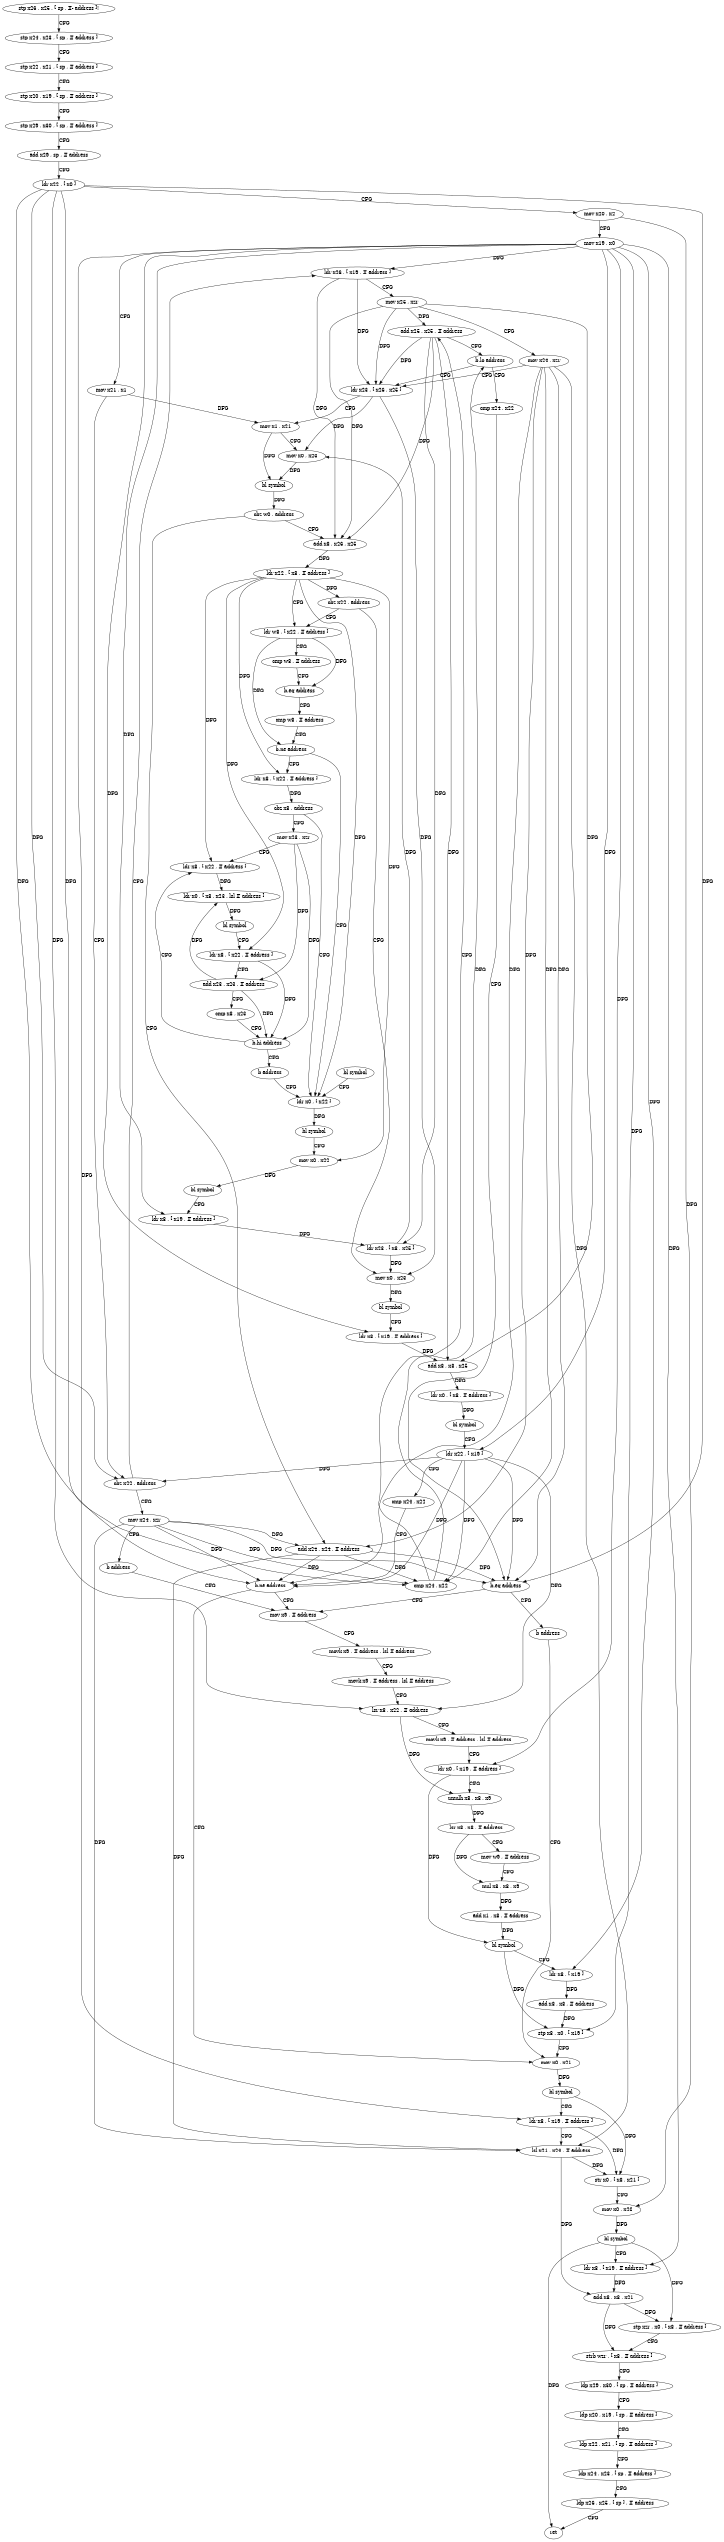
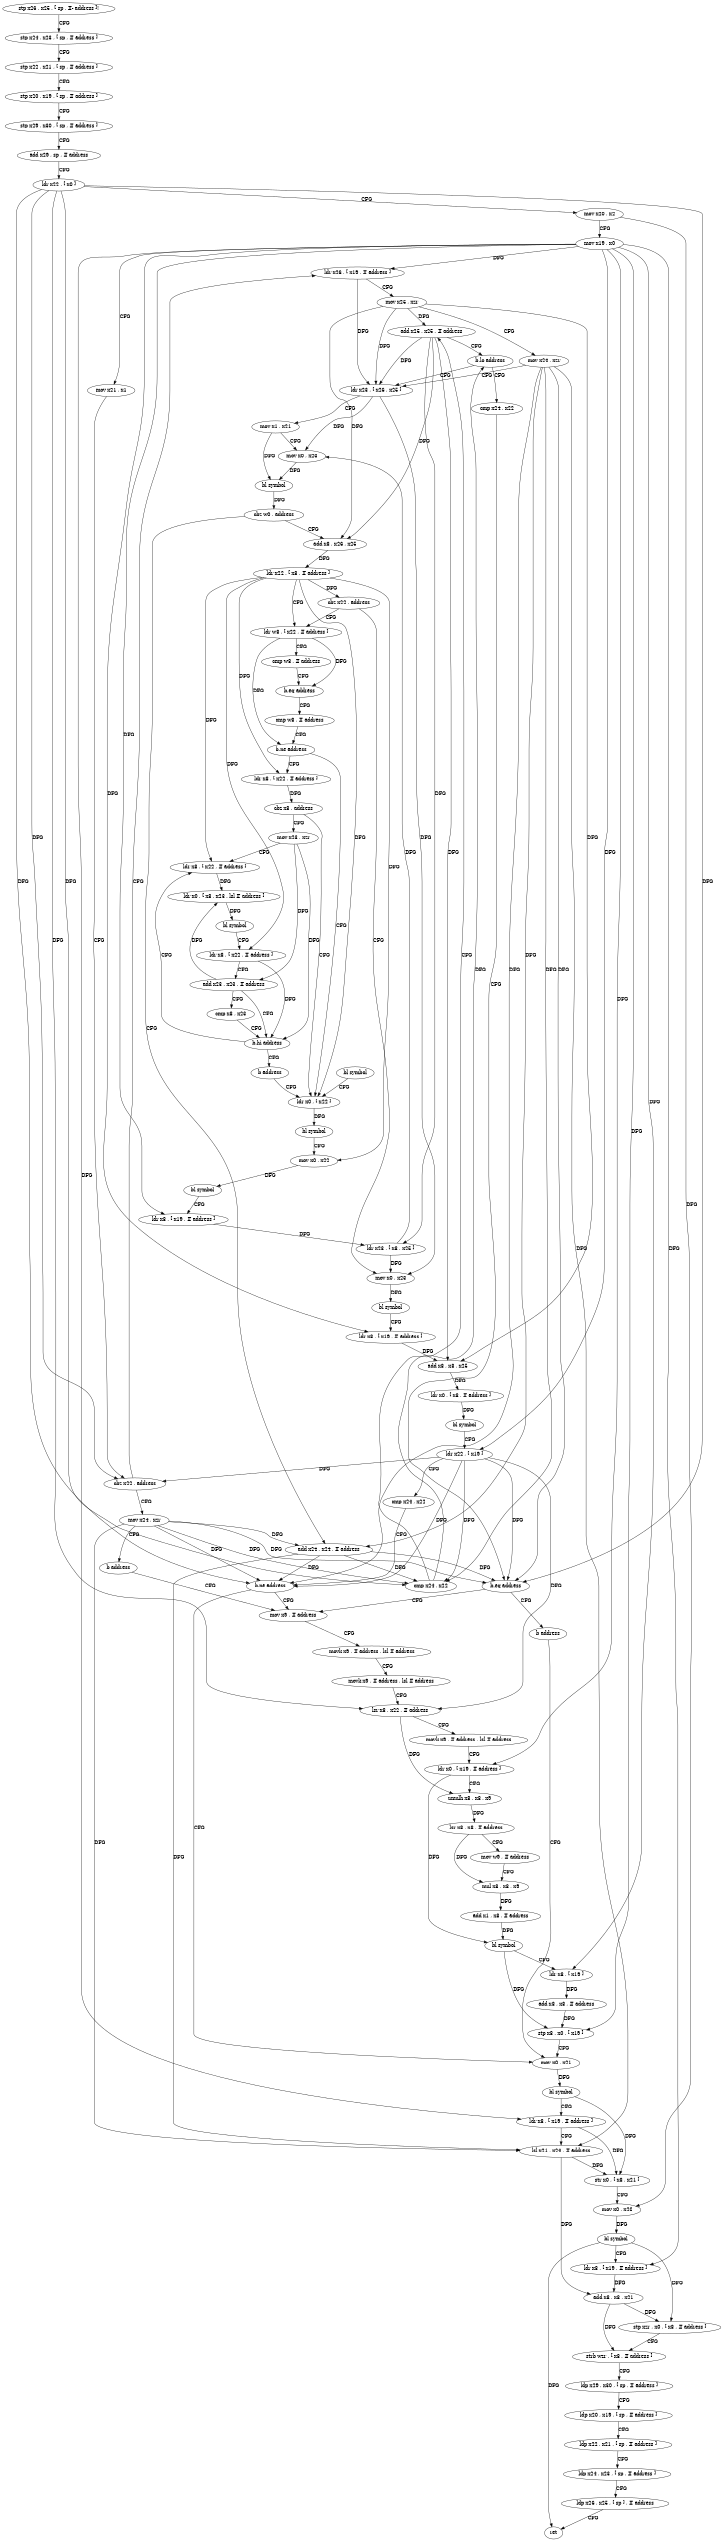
(314, 407) -> none
(192, 408) -> none
(268, 1014) -> (268, 1014)
